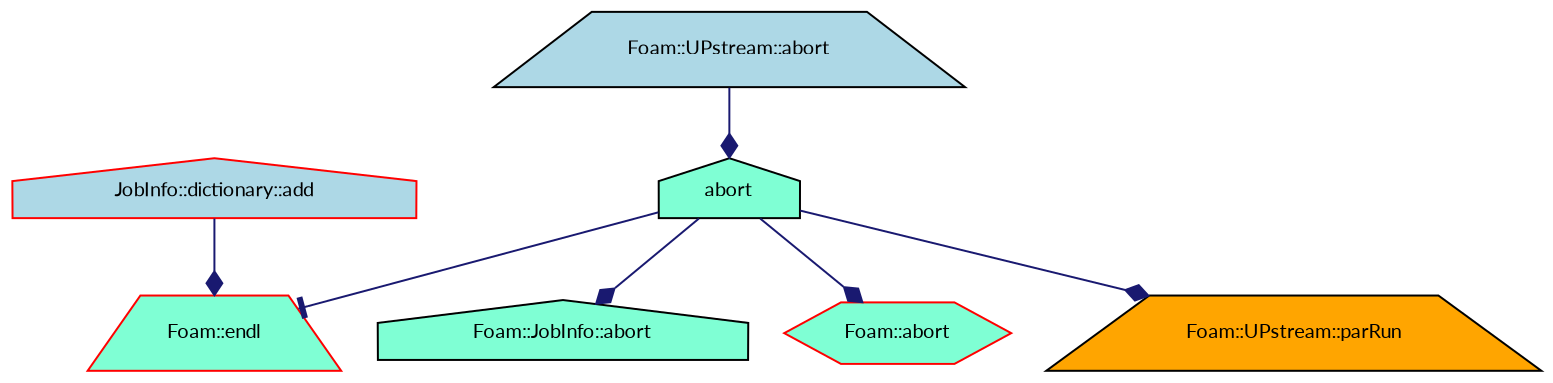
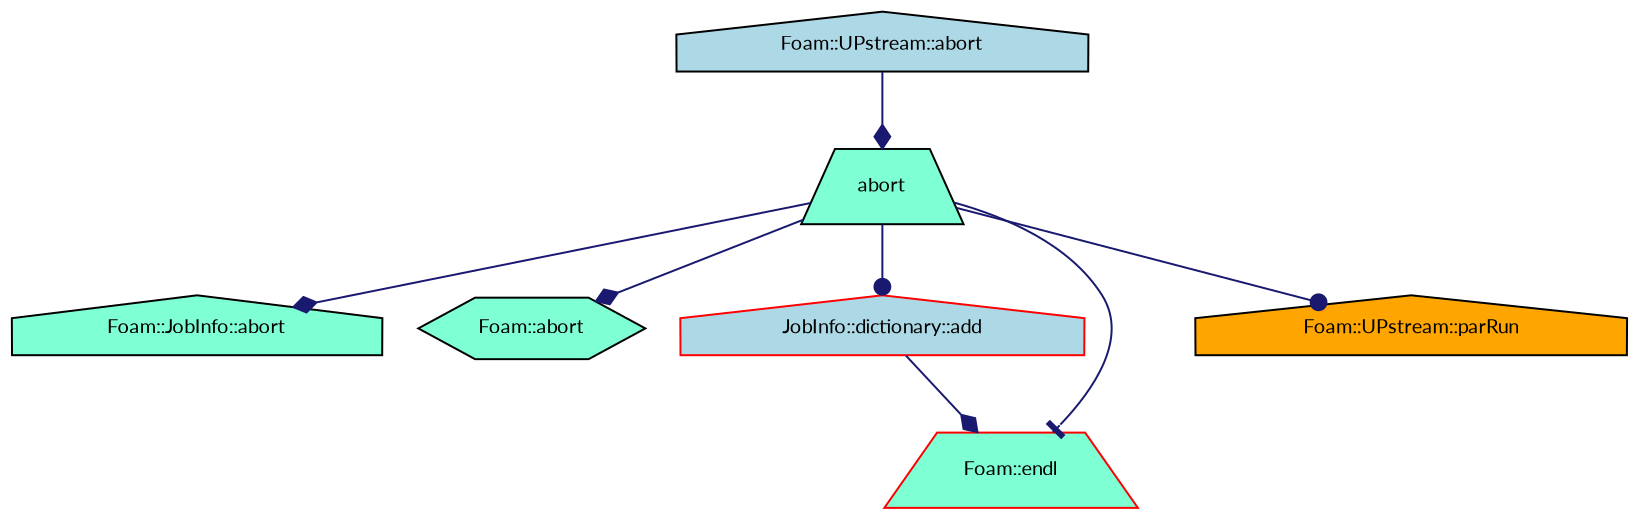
(729, 50) -> (882, 45)
(729, 191) -> (882, 187)
(963, 250) -> (1134, 254)
none -> (882, 252)
(898, 333) -> (532, 328)
(1294, 333) -> (1411, 328)
